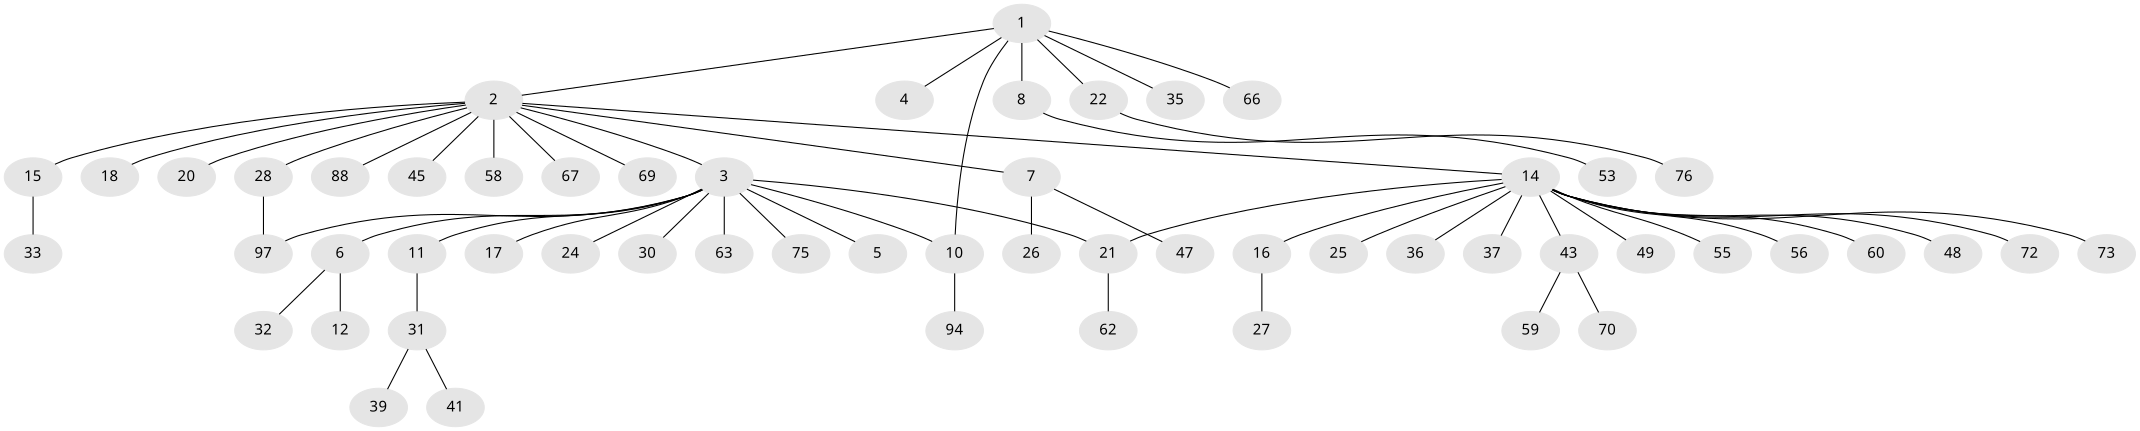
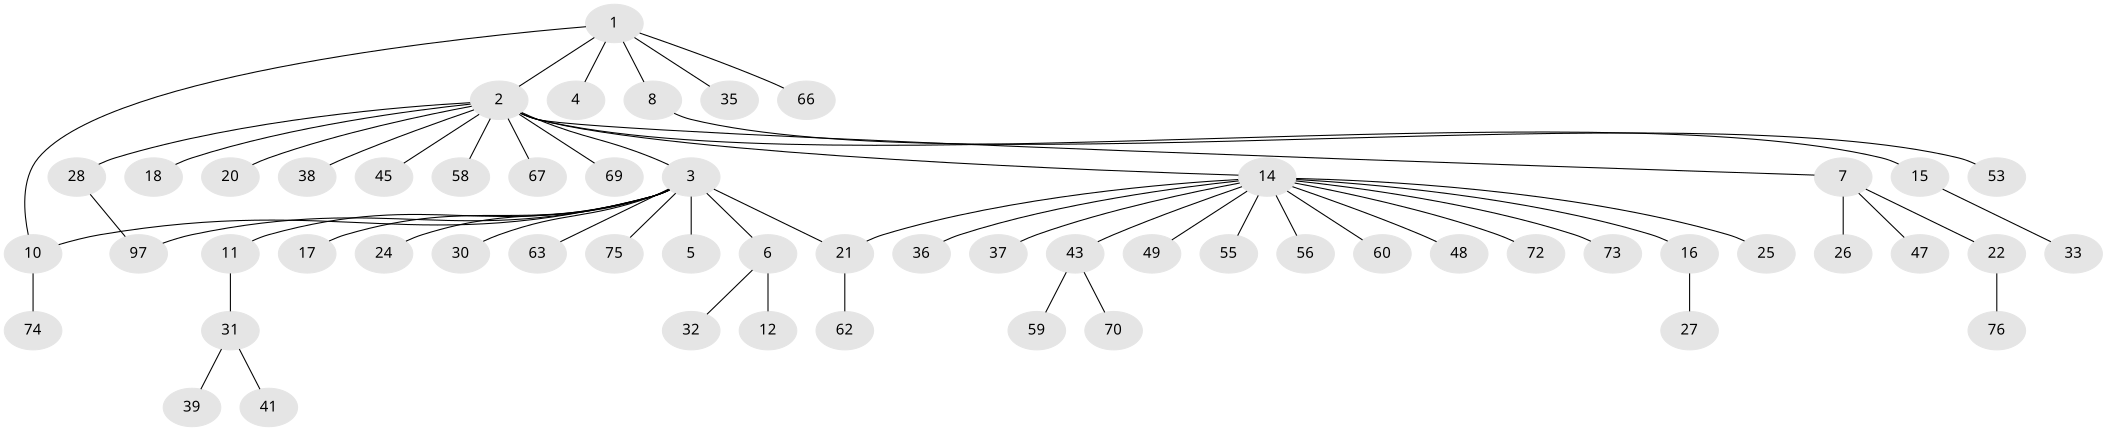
(1060, 62) -> (1920, 215)
(340, 177) -> (307, 177)
(955, 331) -> (33, 331)
